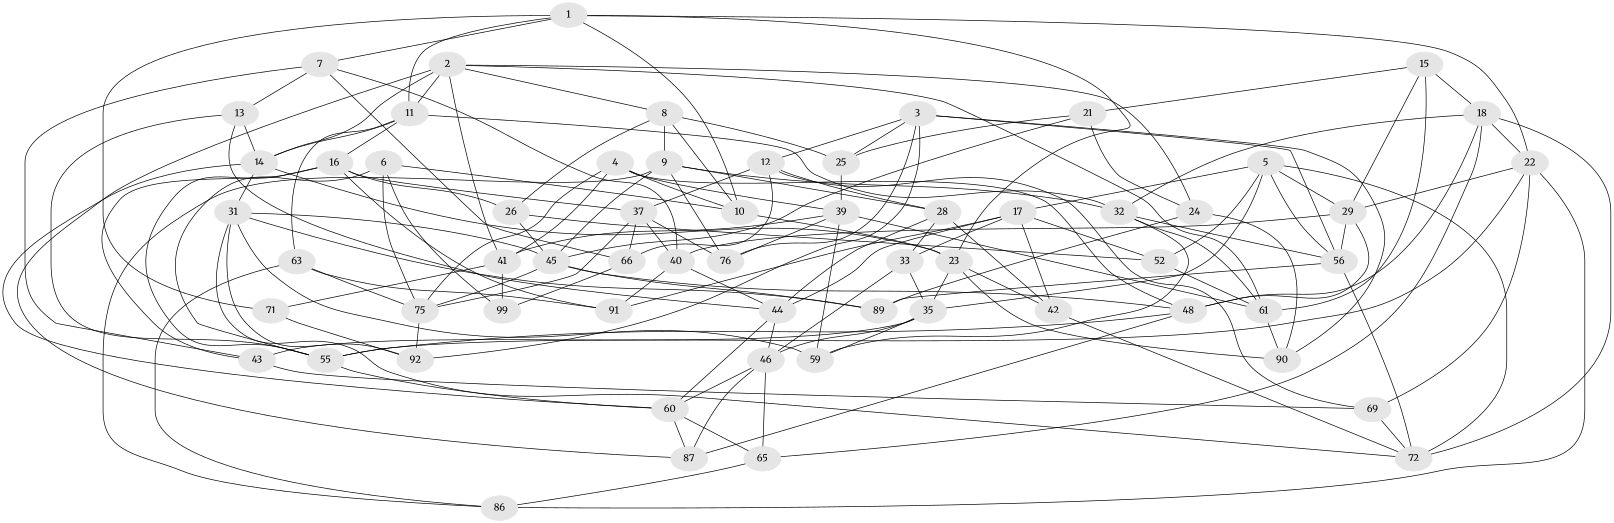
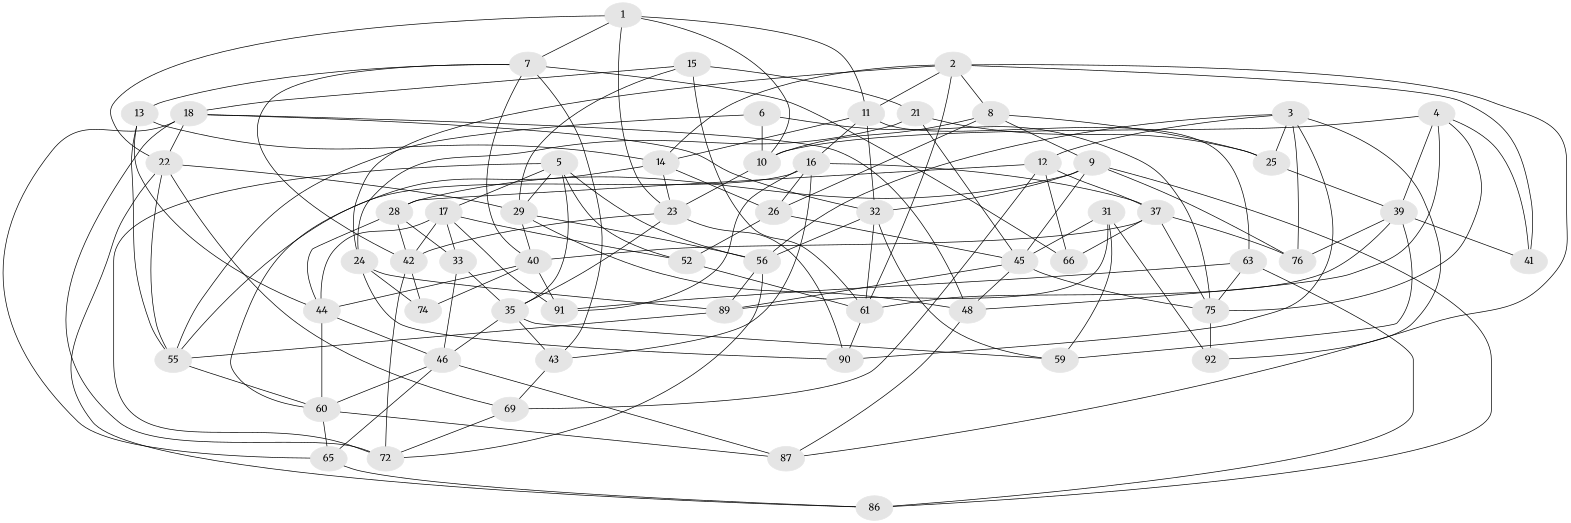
none -> (279, 94)
(244, 192) -> (734, 195)
(271, 311) -> none
none -> (423, 311)
(502, 311) -> none
(777, 332) -> (423, 338)
(754, 402) -> none
